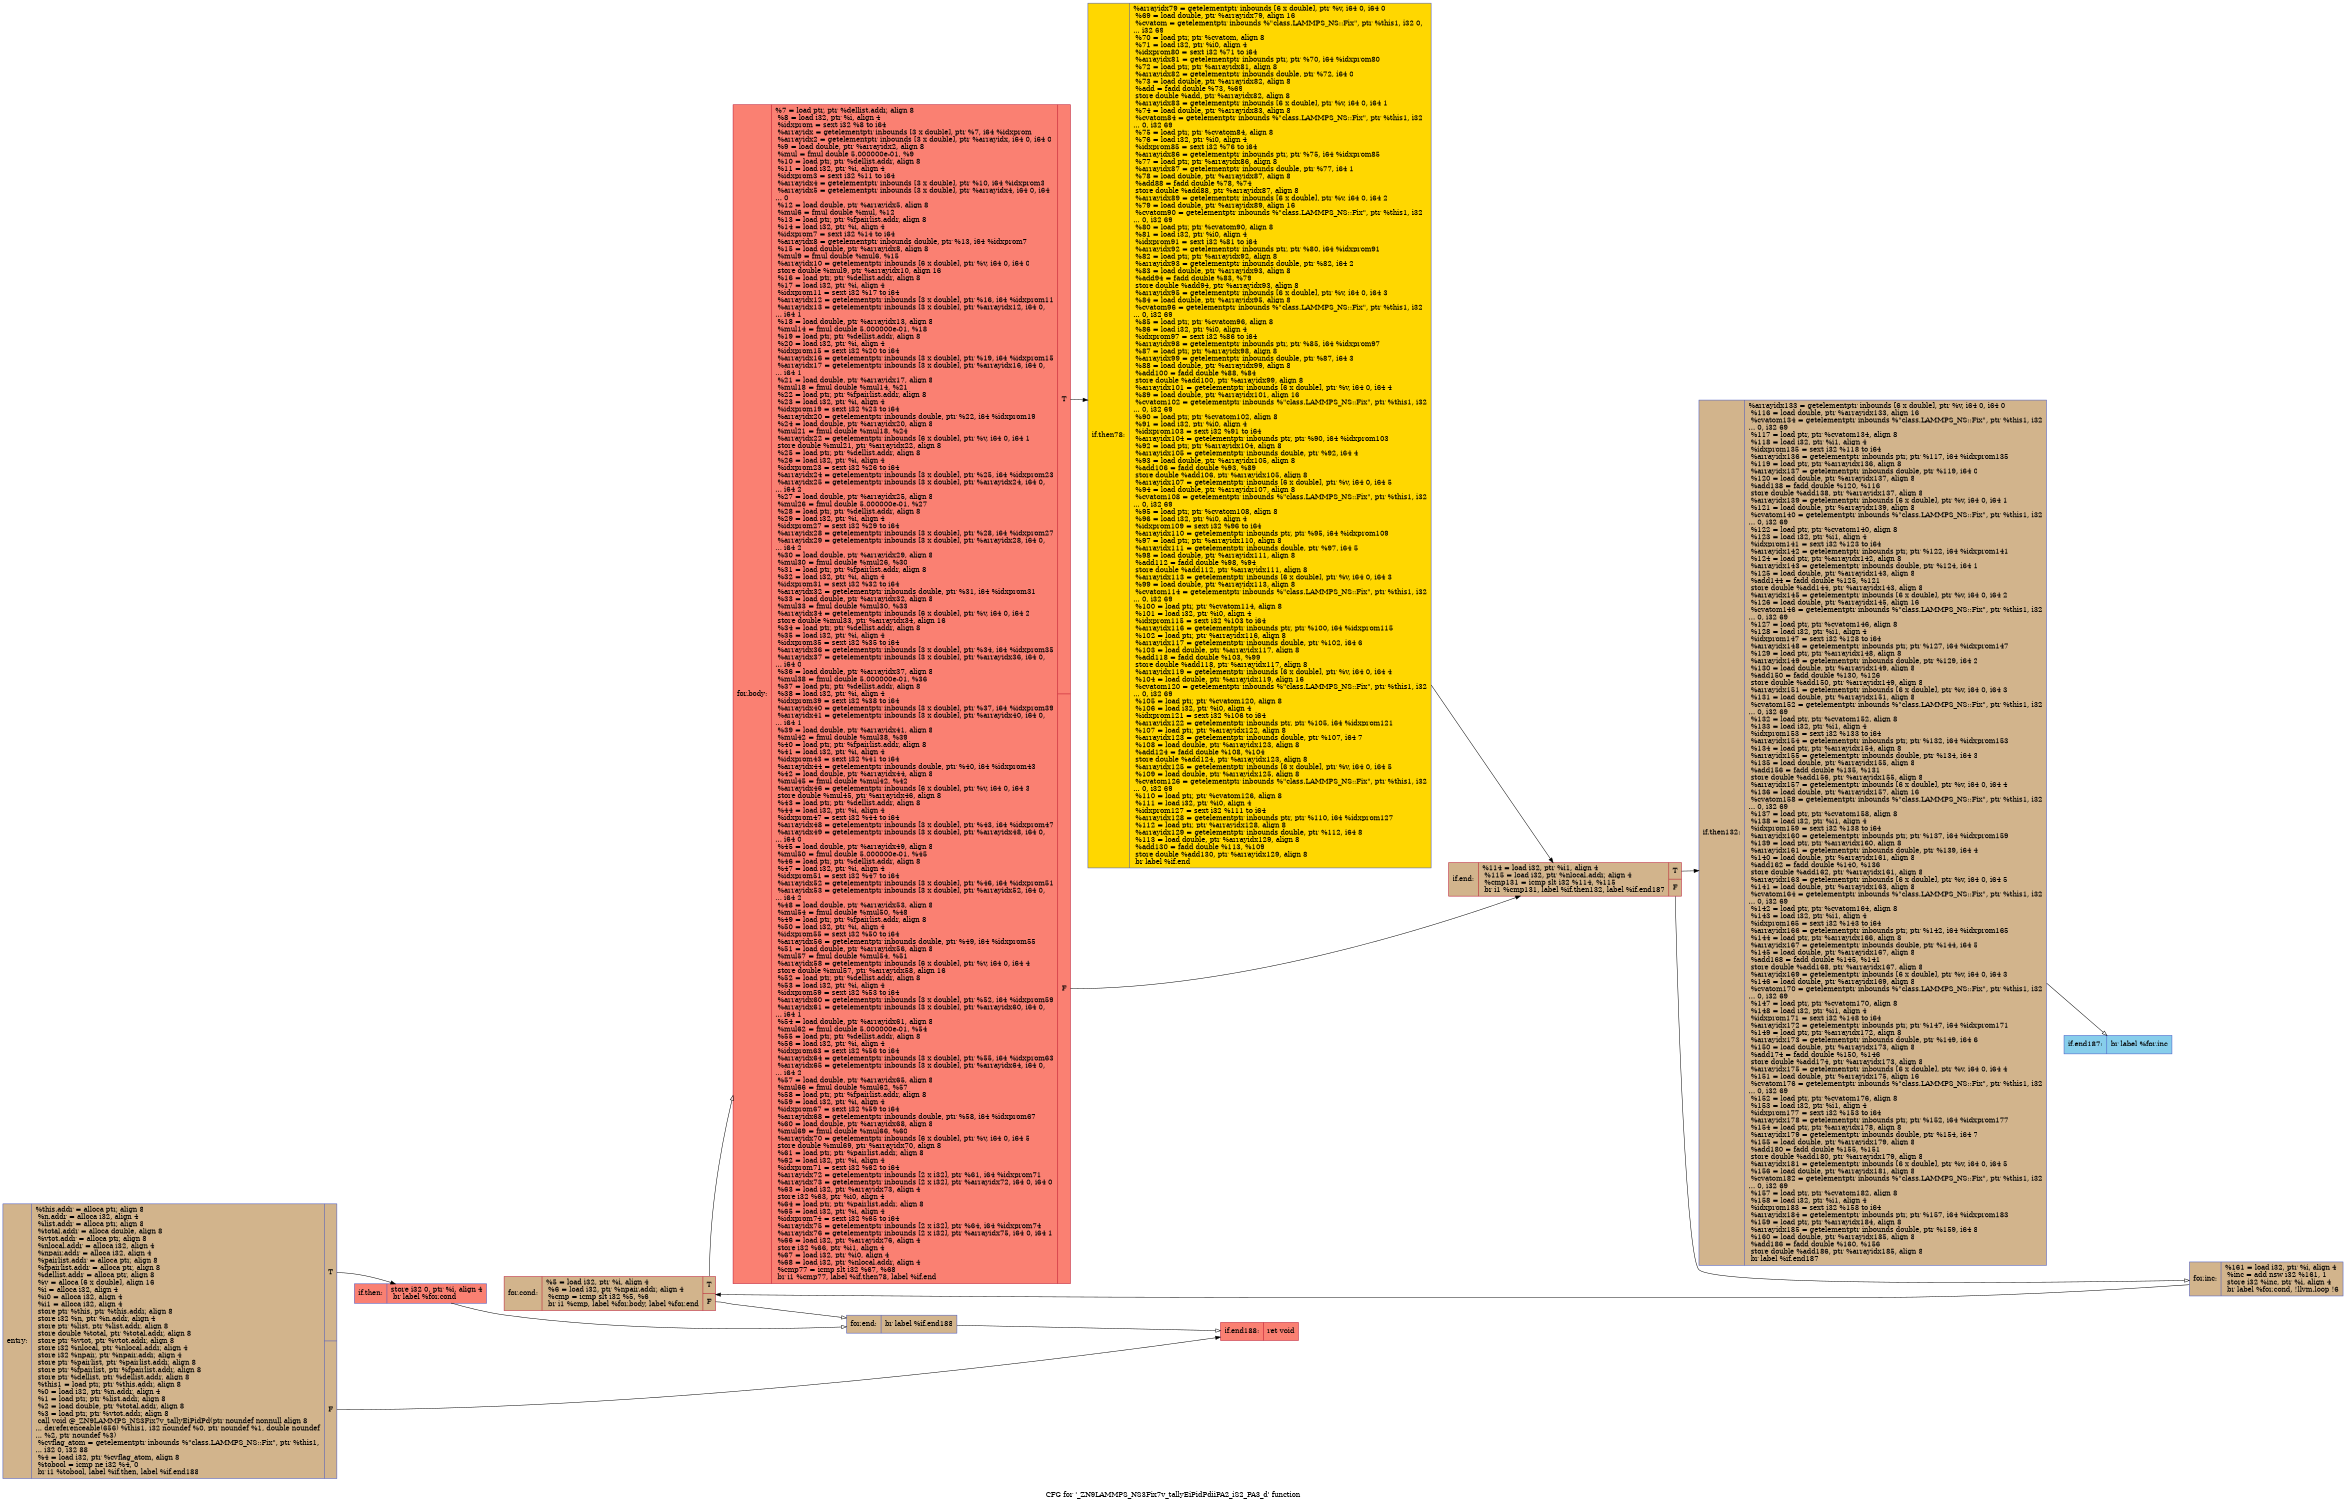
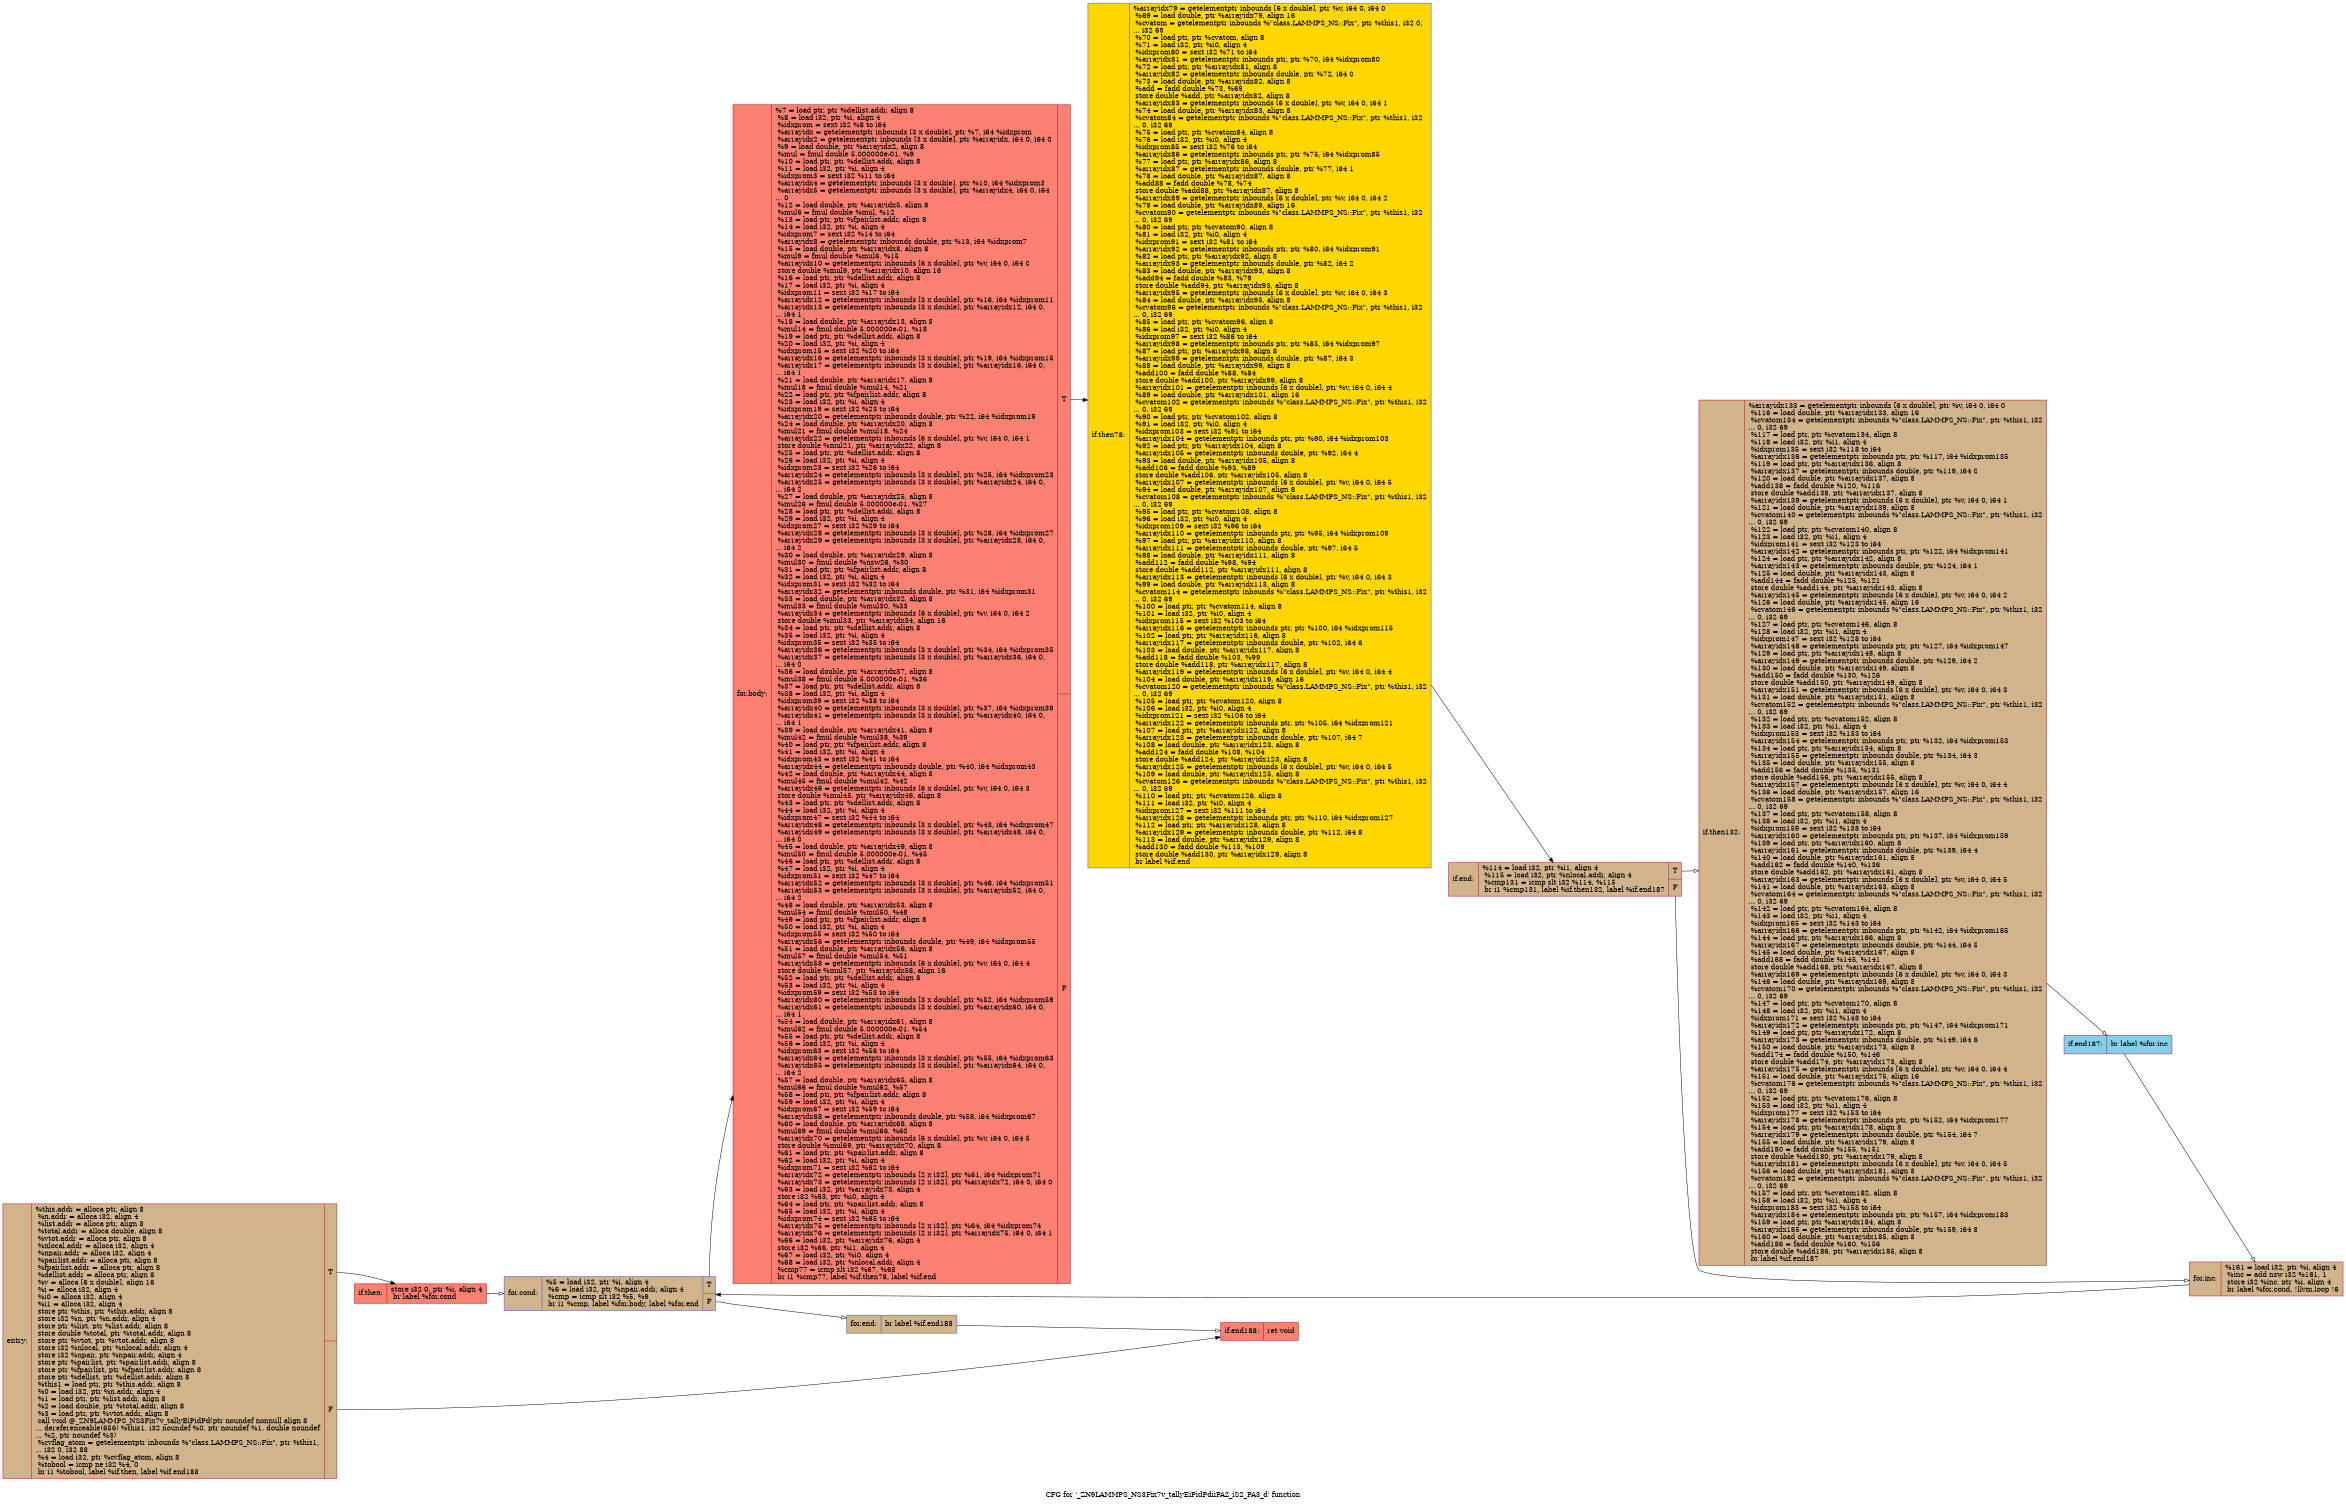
(842, 563) -> (842, 563)
(1873, 833) -> (1873, 833)
(1688, 871) -> (1688, 871)
(1297, 960) -> none
(2118, 1045) -> (2118, 1045)
none -> (2188, 1156)
(716, 1188) -> (716, 1188)
(2266, 1279) -> (2266, 1279)
(420, 1294) -> (420, 1294)
(610, 1294) -> (610, 1294)
(645, 1327) -> (493, 1294)
(170, 1341) -> (170, 1341)
